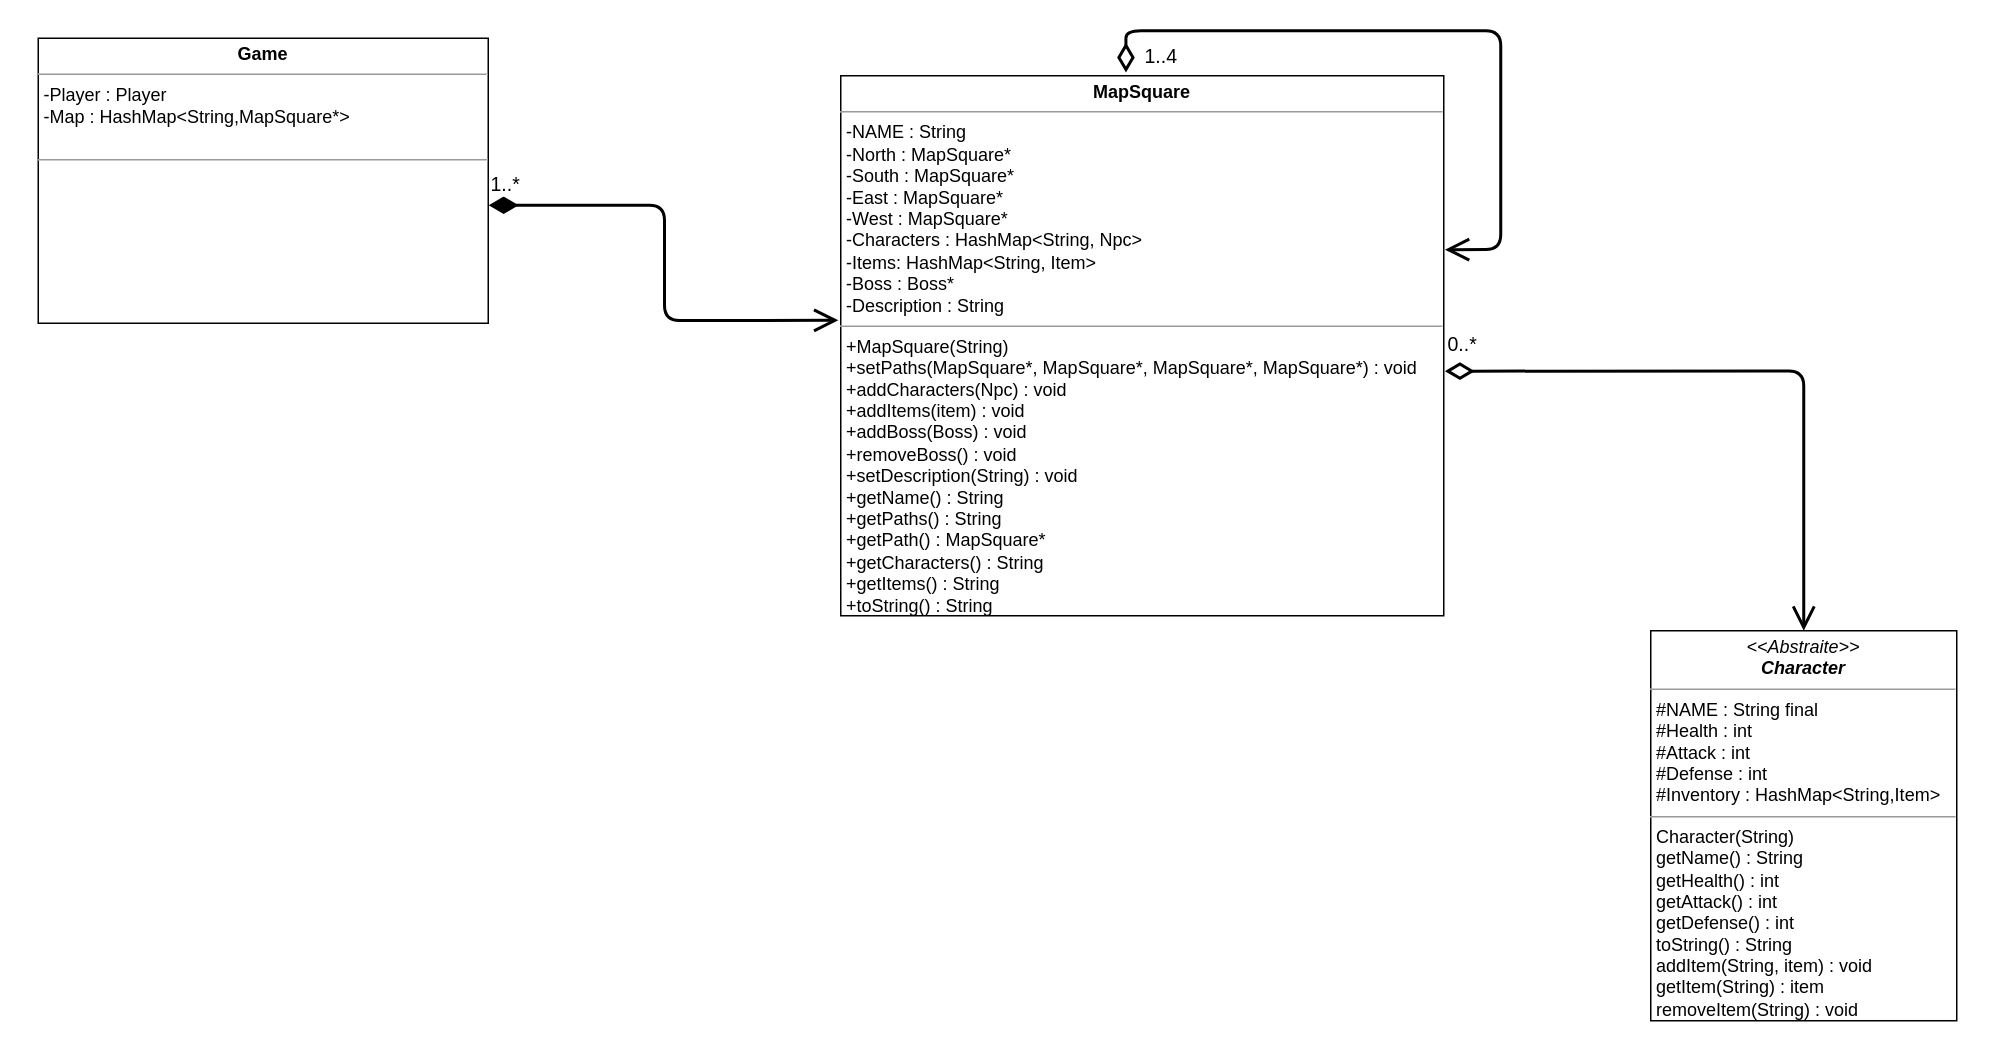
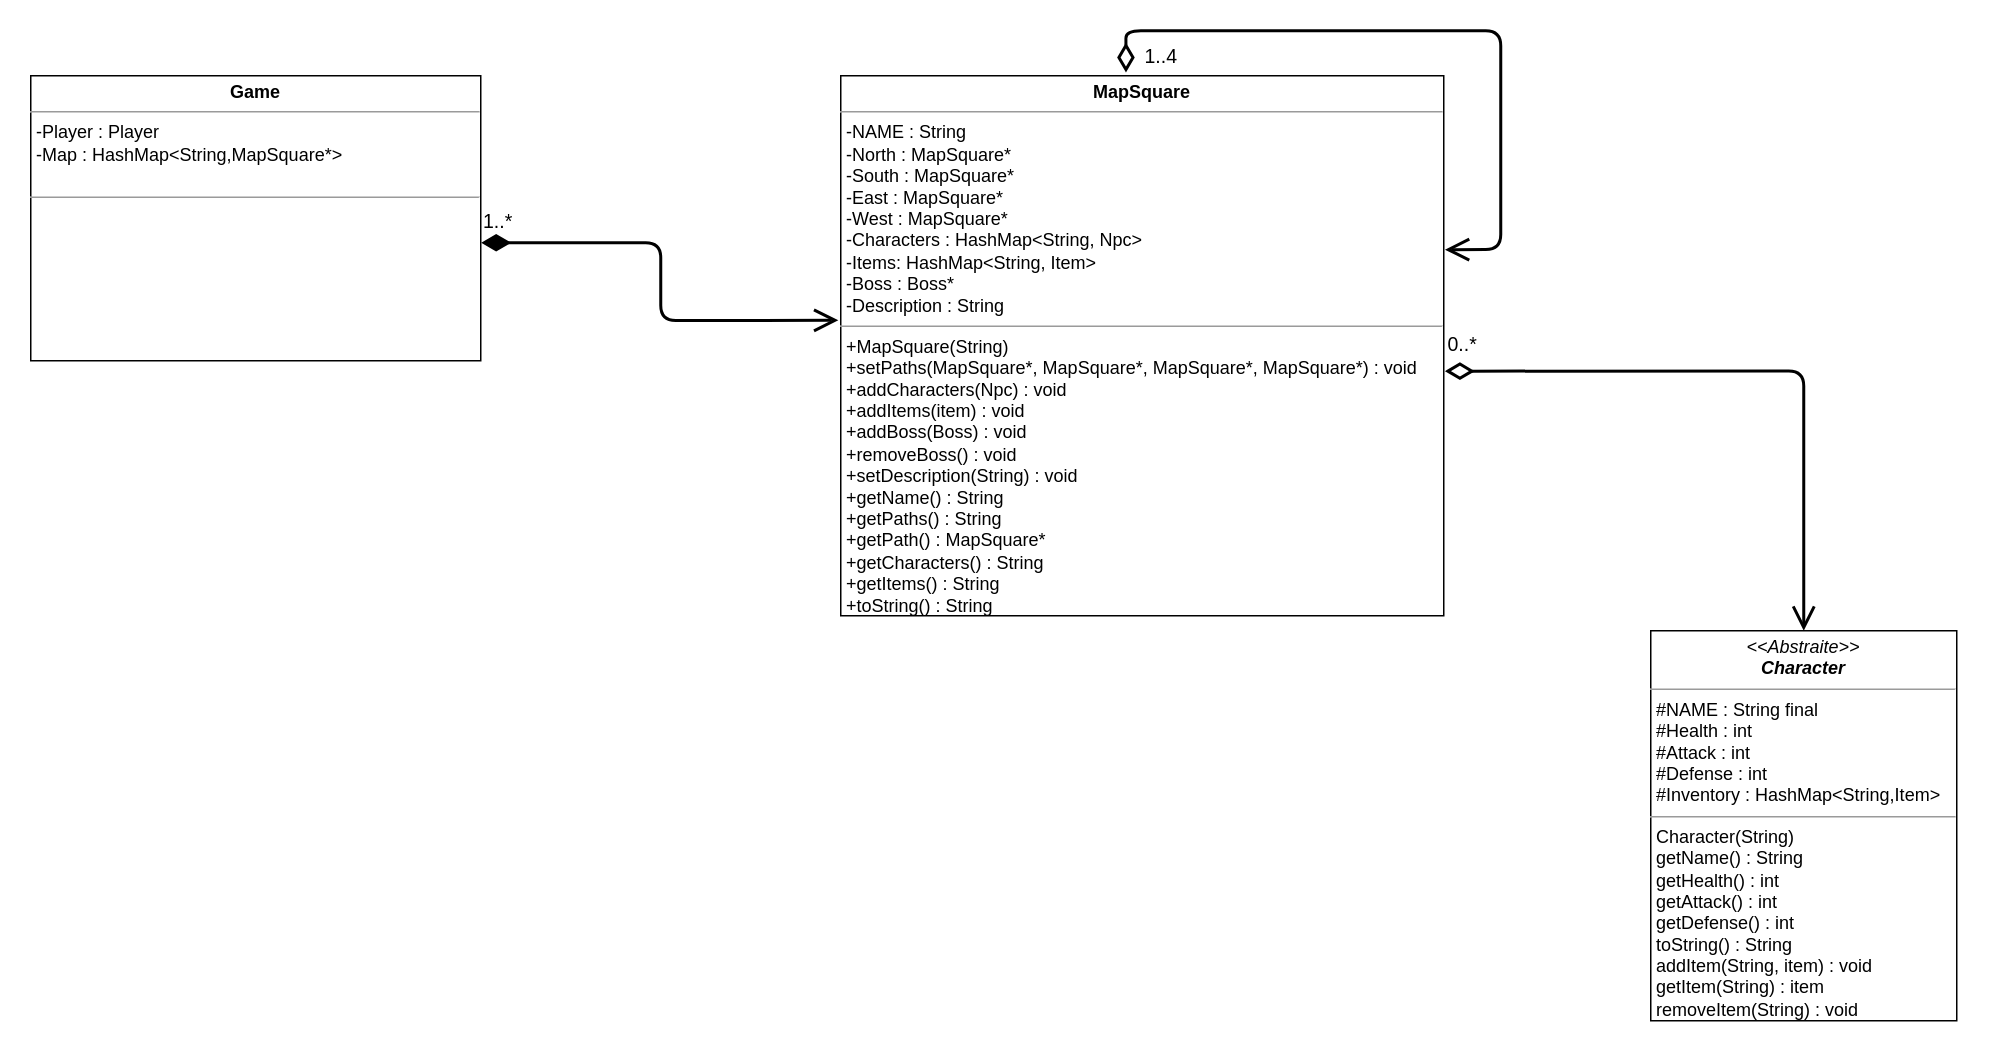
(263, 181) -> (256, 218)
